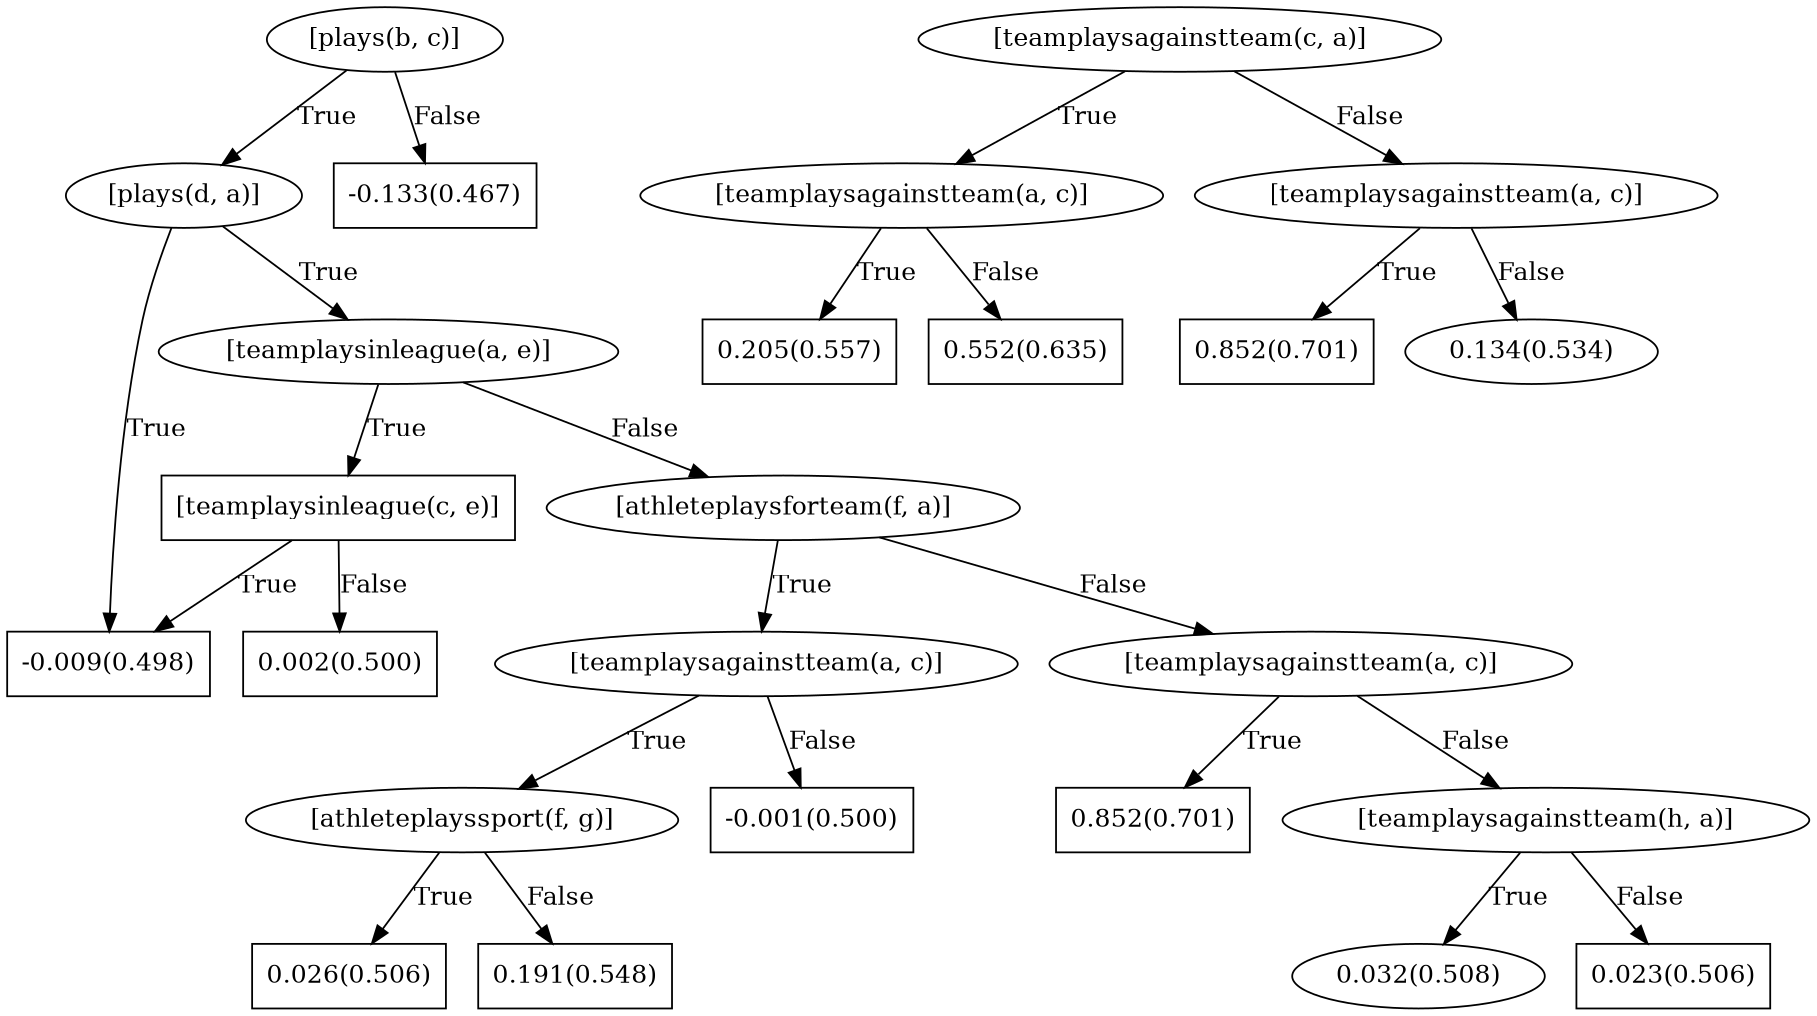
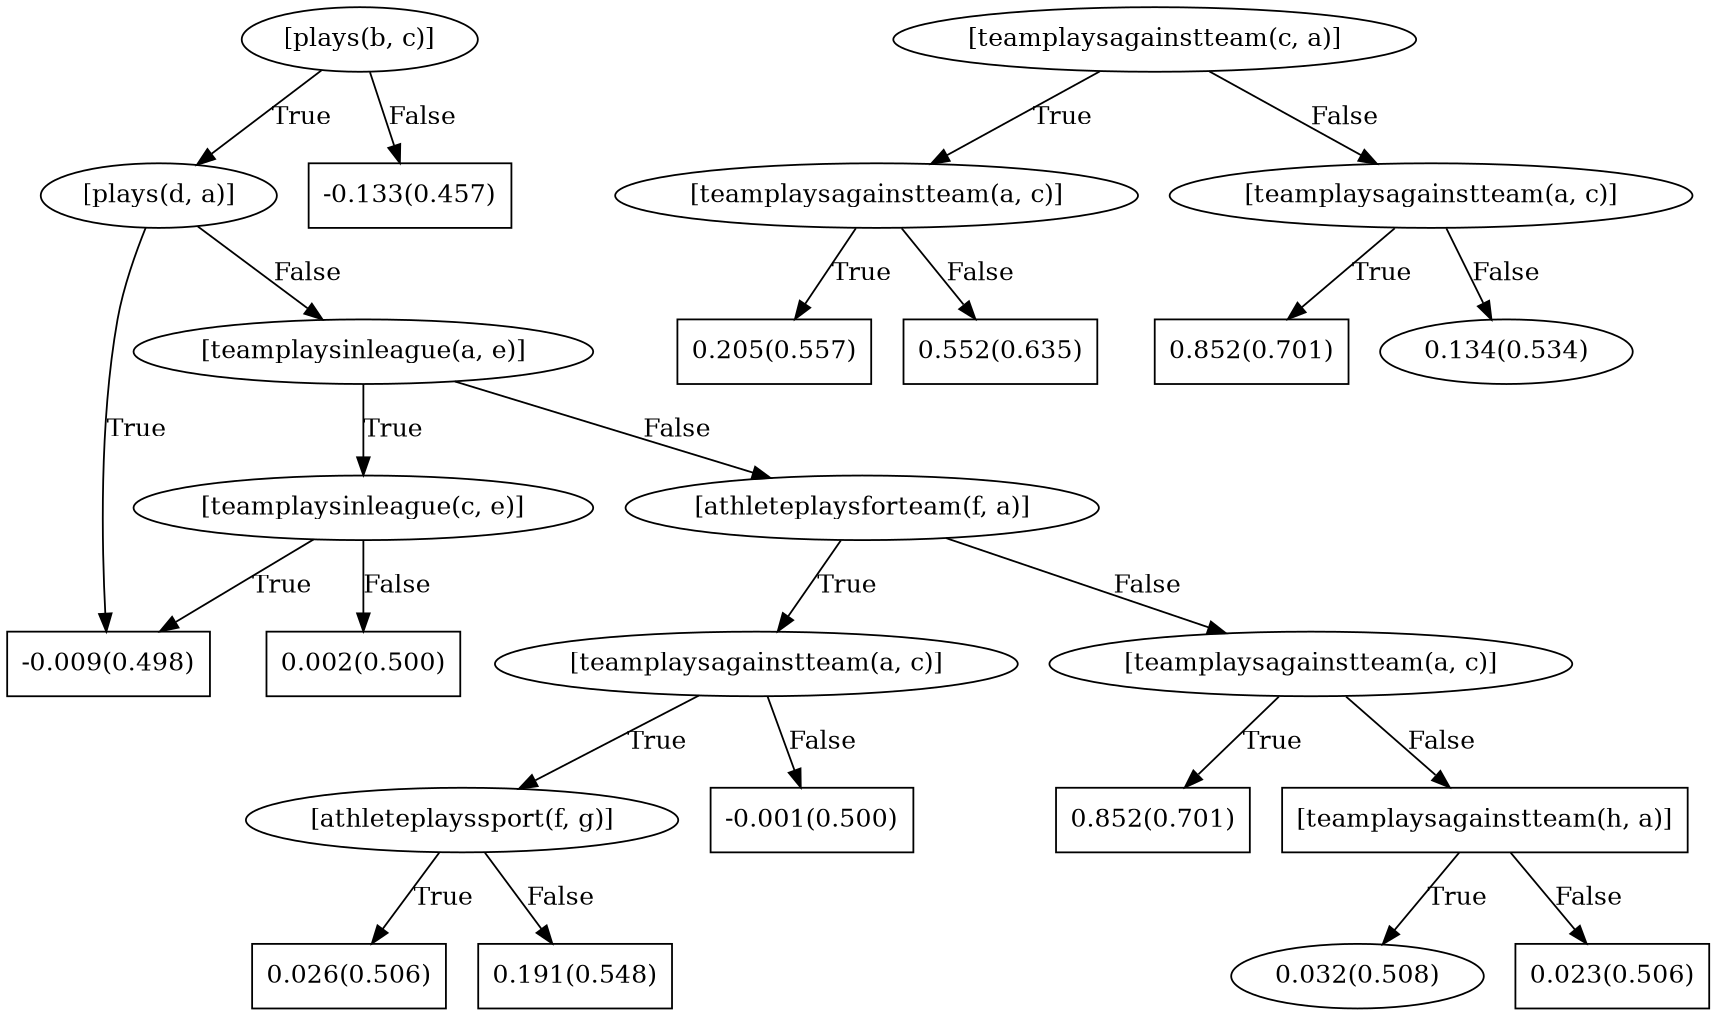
(435, 196) -> (410, 196)
(329, 274) -> (308, 274)
(338, 508) -> (363, 508)
(1546, 820) -> (1485, 820)
